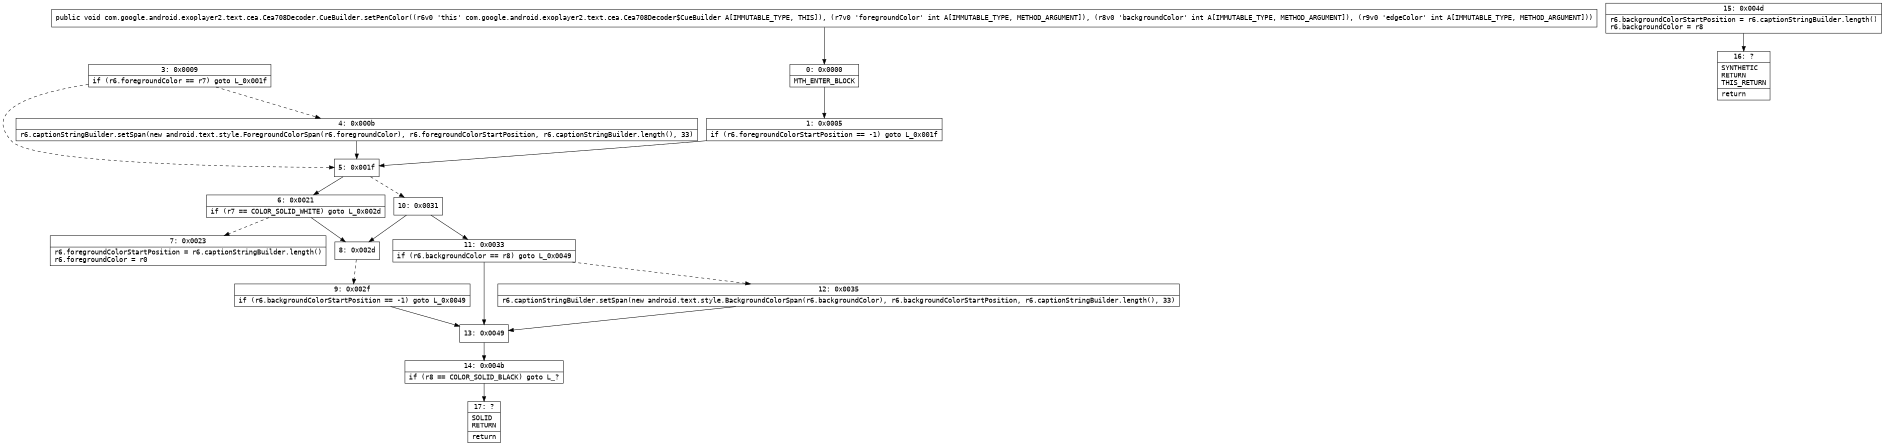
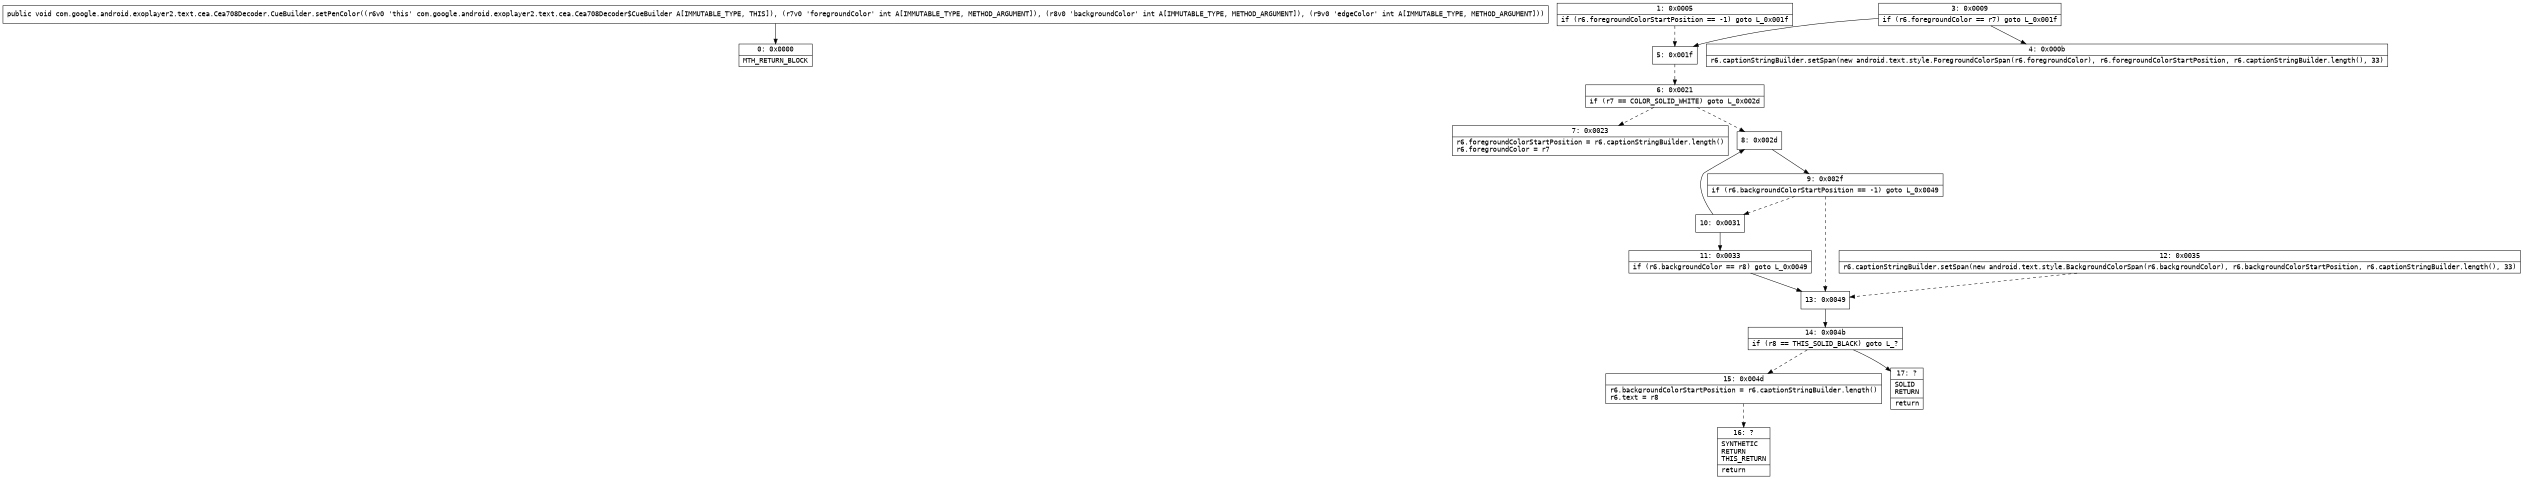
(1656, 27) -> (1634, 398)
(1744, 40) -> (1744, 413)
(824, 81) -> (776, 61)
(824, 100) -> none
(266, 102) -> (2006, 34)
(357, 147) -> none
(545, 154) -> (1675, 34)
(110, 160) -> (1788, 28)
(330, 184) -> (1675, 72)
(385, 186) -> (1772, 205)
(326, 228) -> (1719, 118)
(101, 260) -> (1503, 150)
(355, 269) -> (1788, 160)
(659, 273) -> none
(423, 316) -> (1825, 241)
(625, 318) -> (1966, 285)
none -> (1790, 361)
(484, 377) -> (1825, 344)
